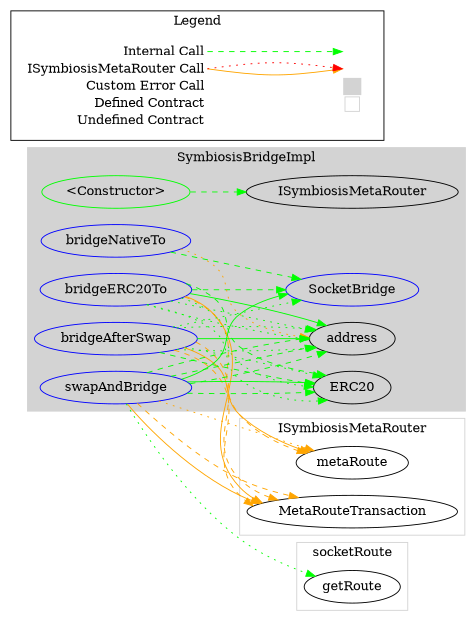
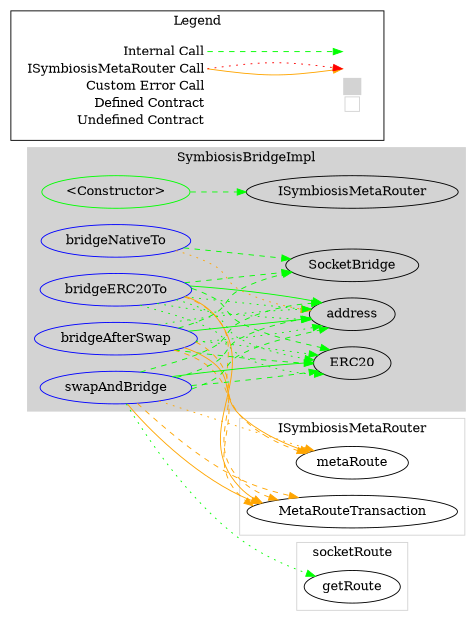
(352, 290) -> (352, 265)
(233, 315) -> (249, 285)
(227, 335) -> none
